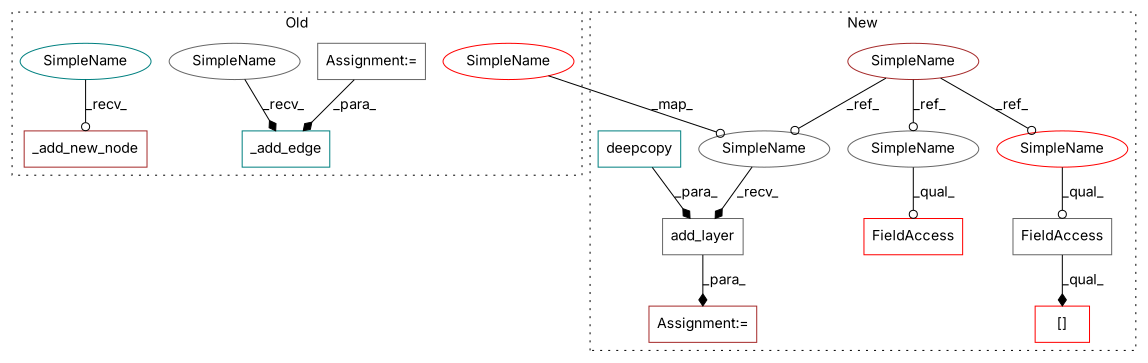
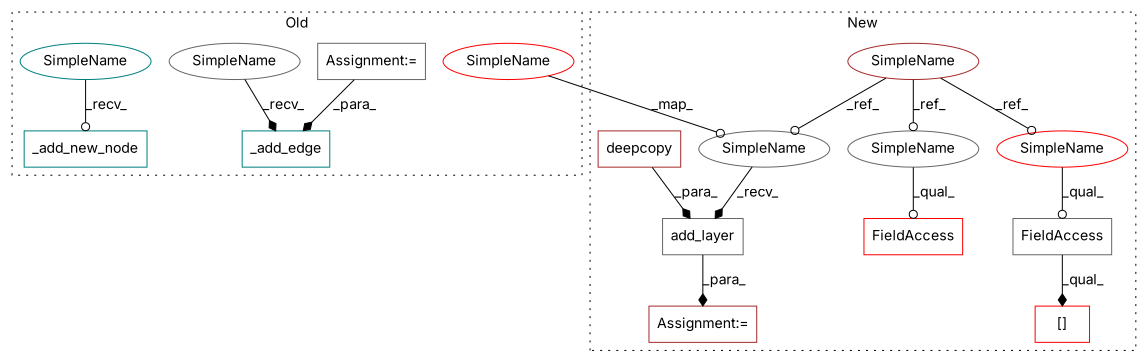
(86, 149) -> (86, 149)
(639, 149) -> (639, 149)
